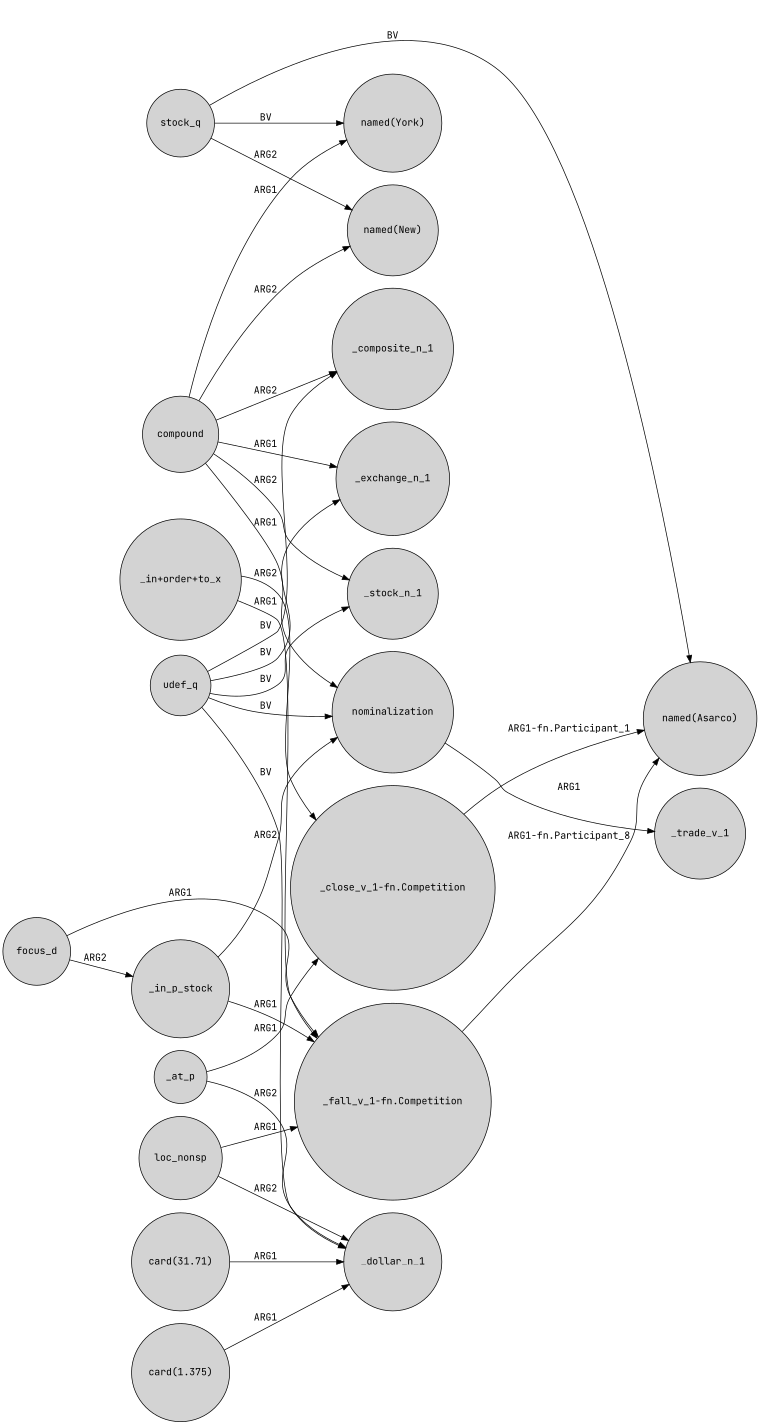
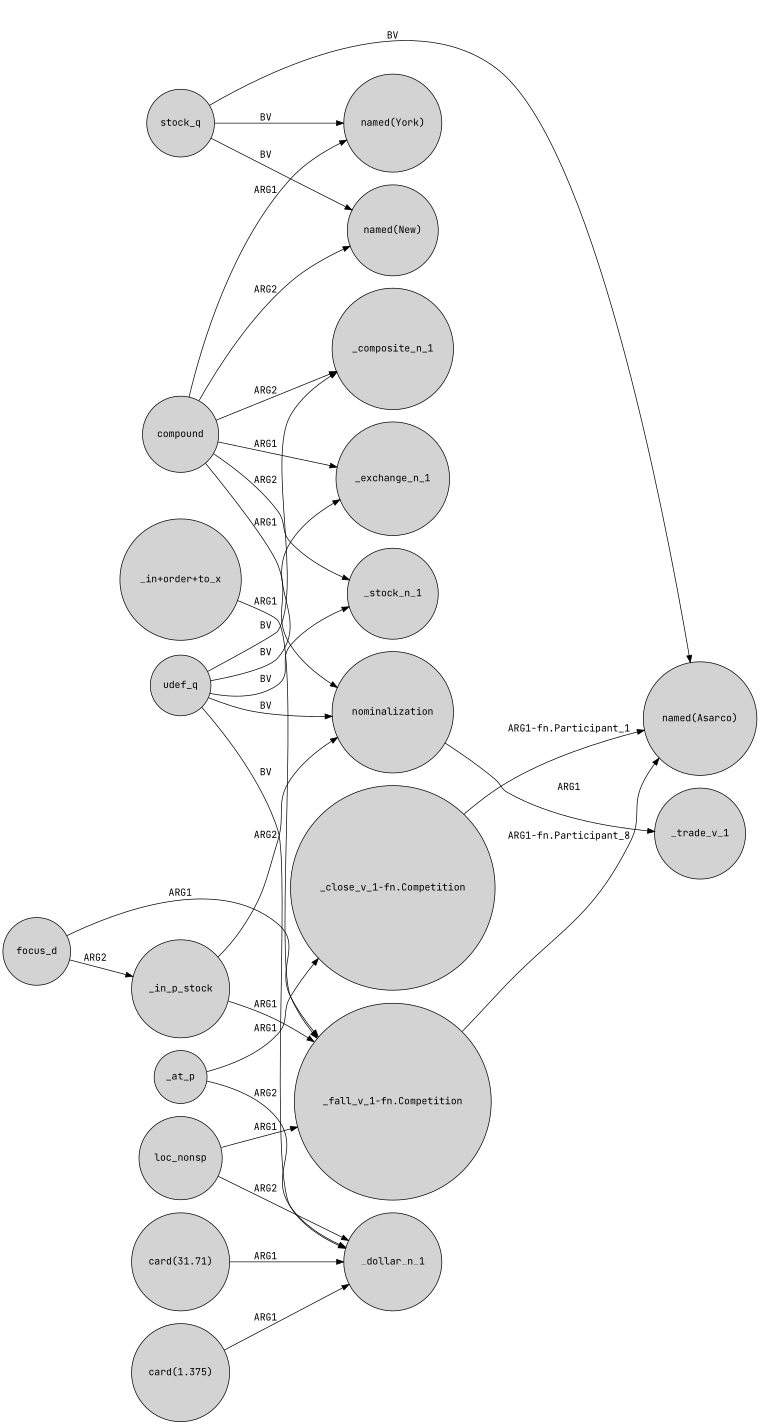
(266, 155) -> (266, 155)
(290, 658) -> none
